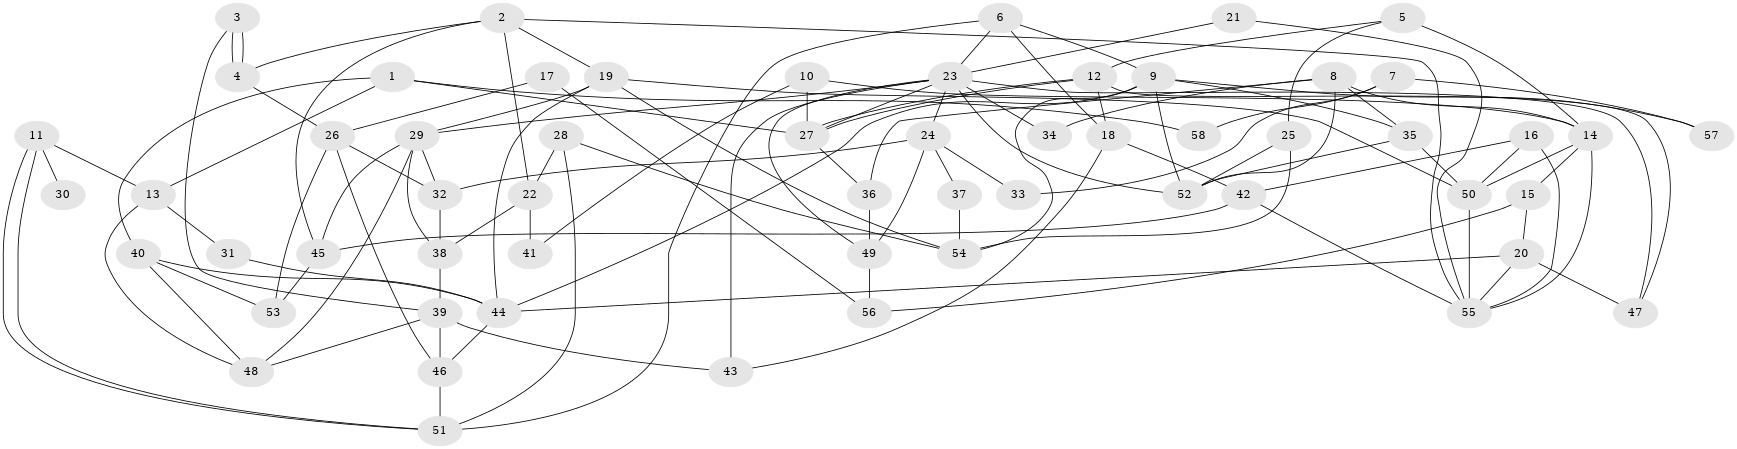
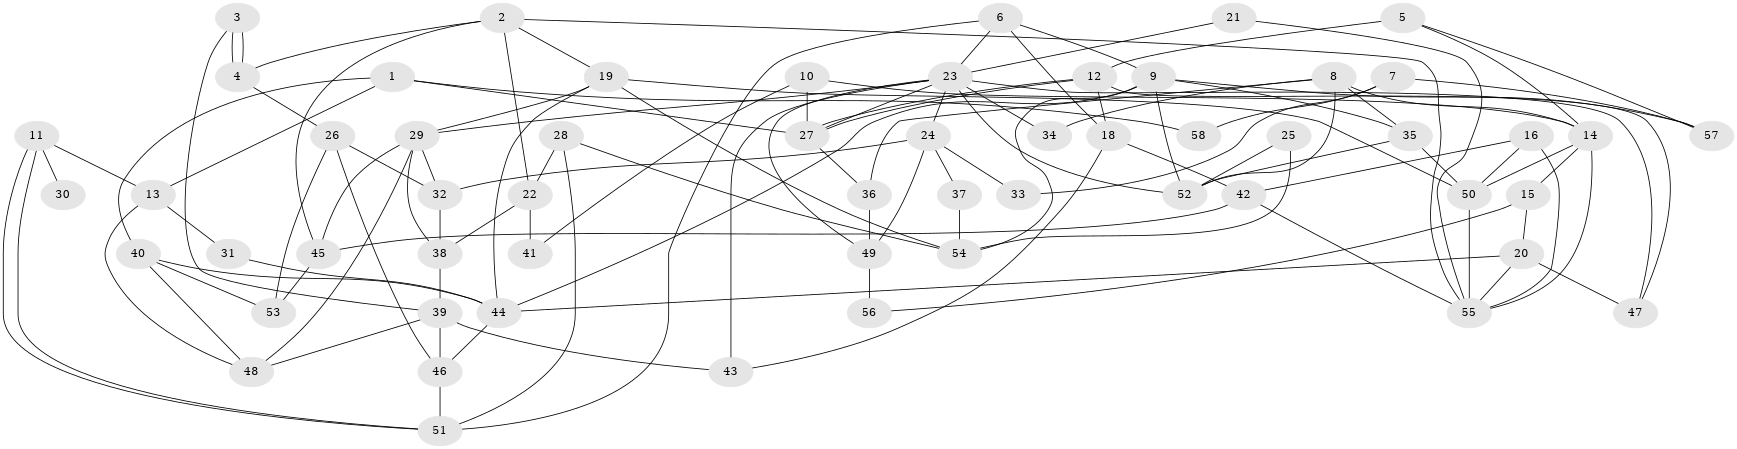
(1308, 58) -> (1559, 73)
(547, 77) -> none
